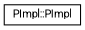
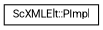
(42, 15) -> (51, 15)
